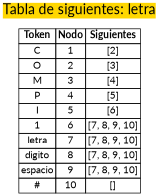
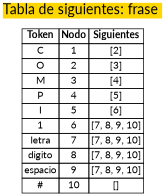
(79, 11) -> (82, 11)
